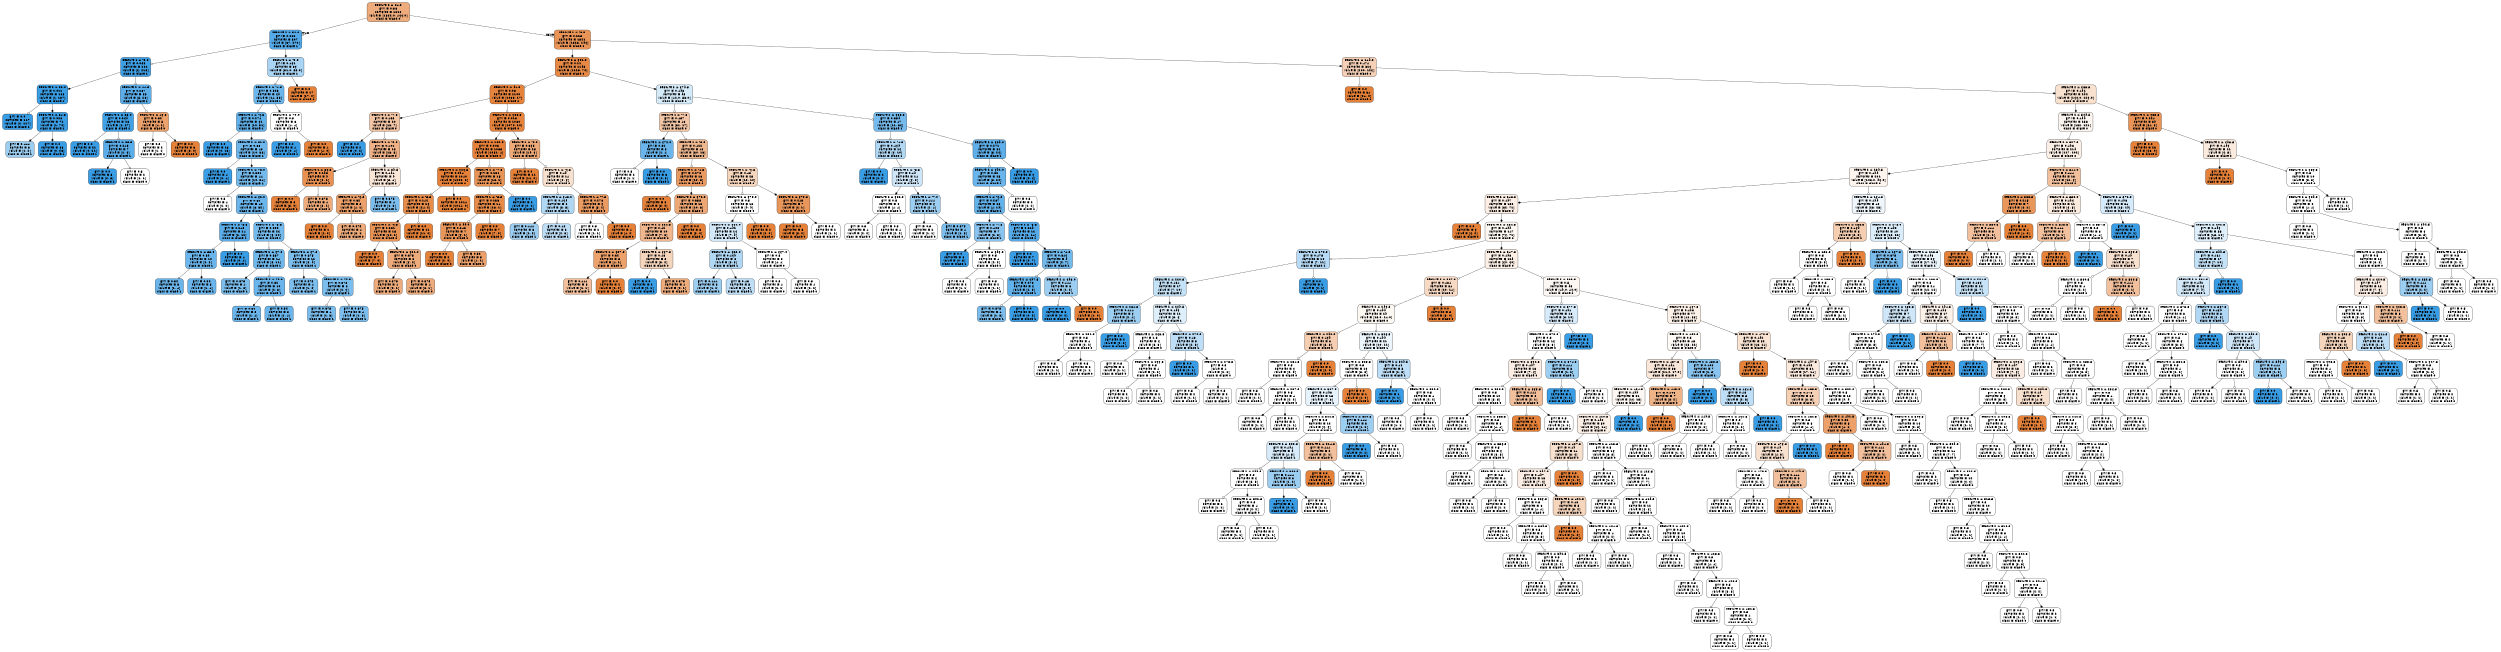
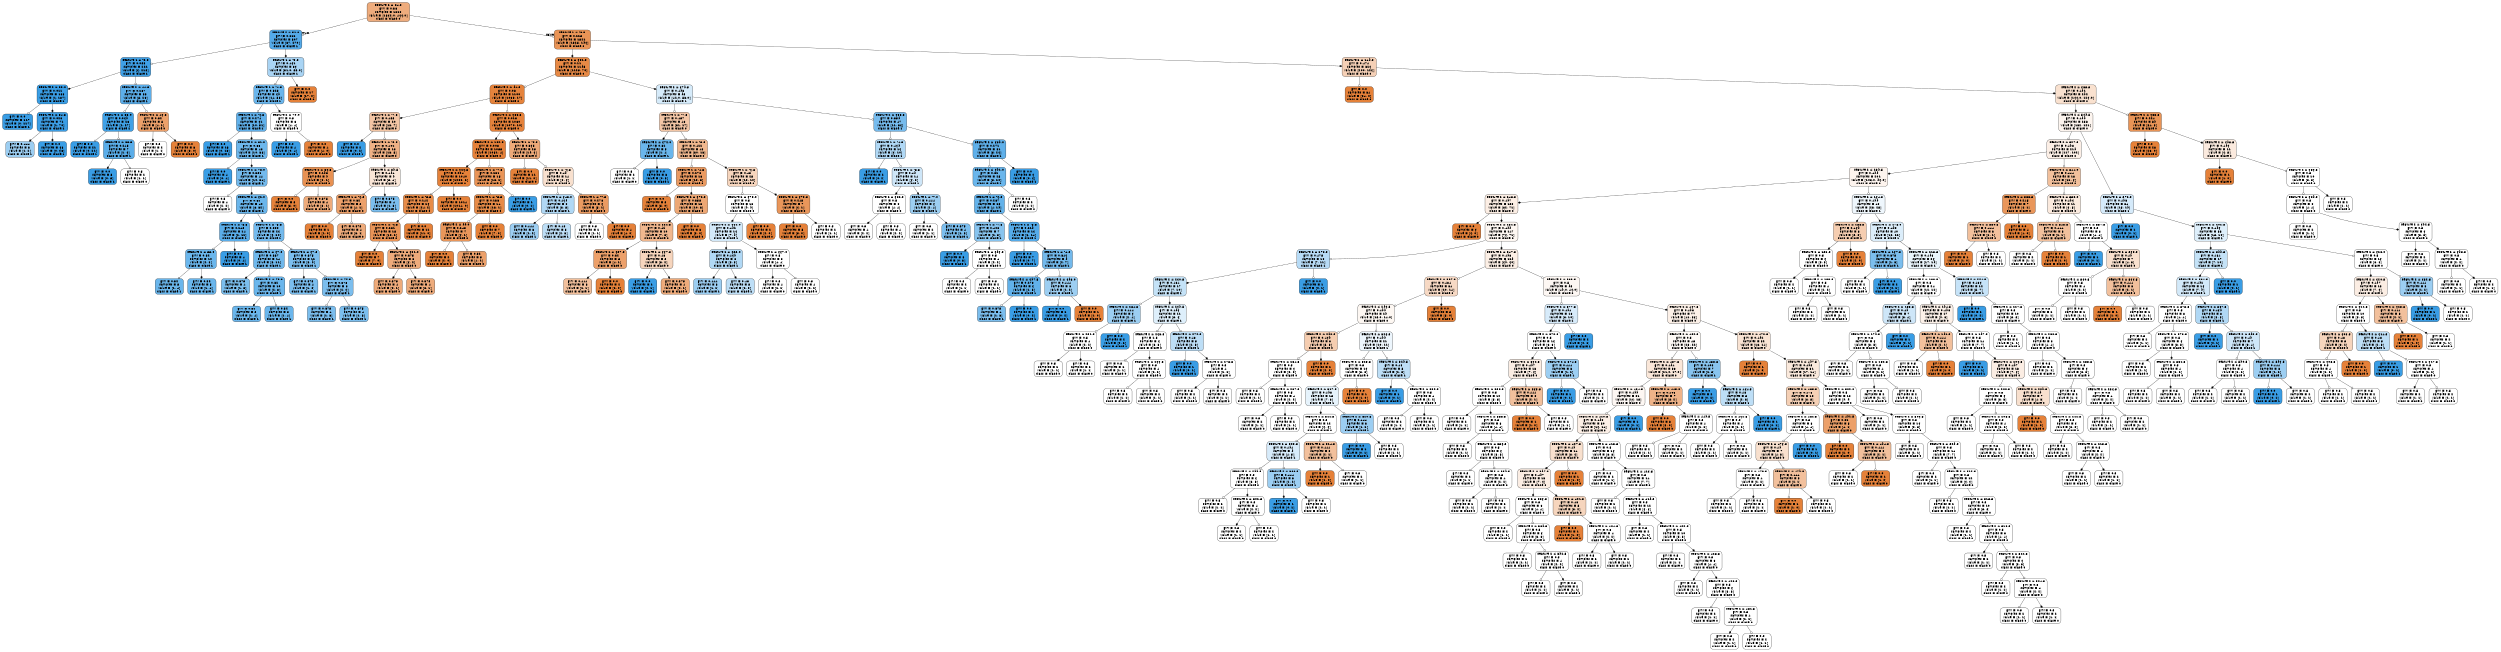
(2089, 190) -> (2096, 162)
none -> (1877, 217)
(1937, 310) -> (1937, 310)
(1408, 382) -> (1408, 382)
